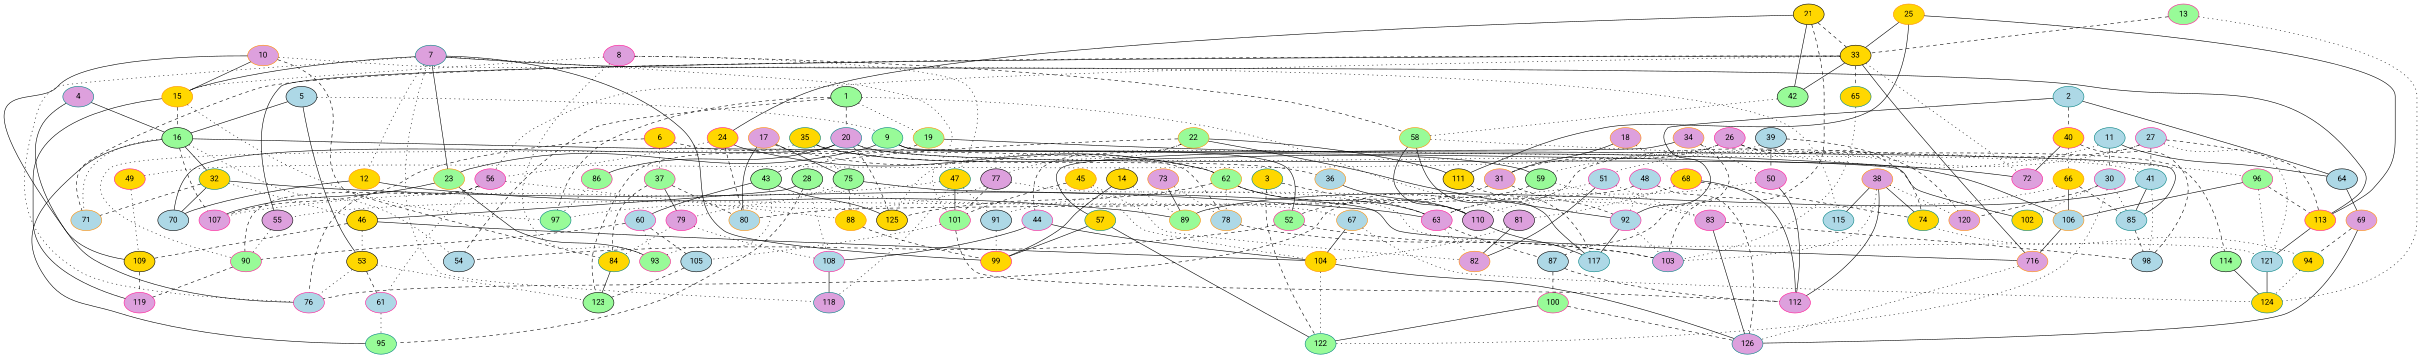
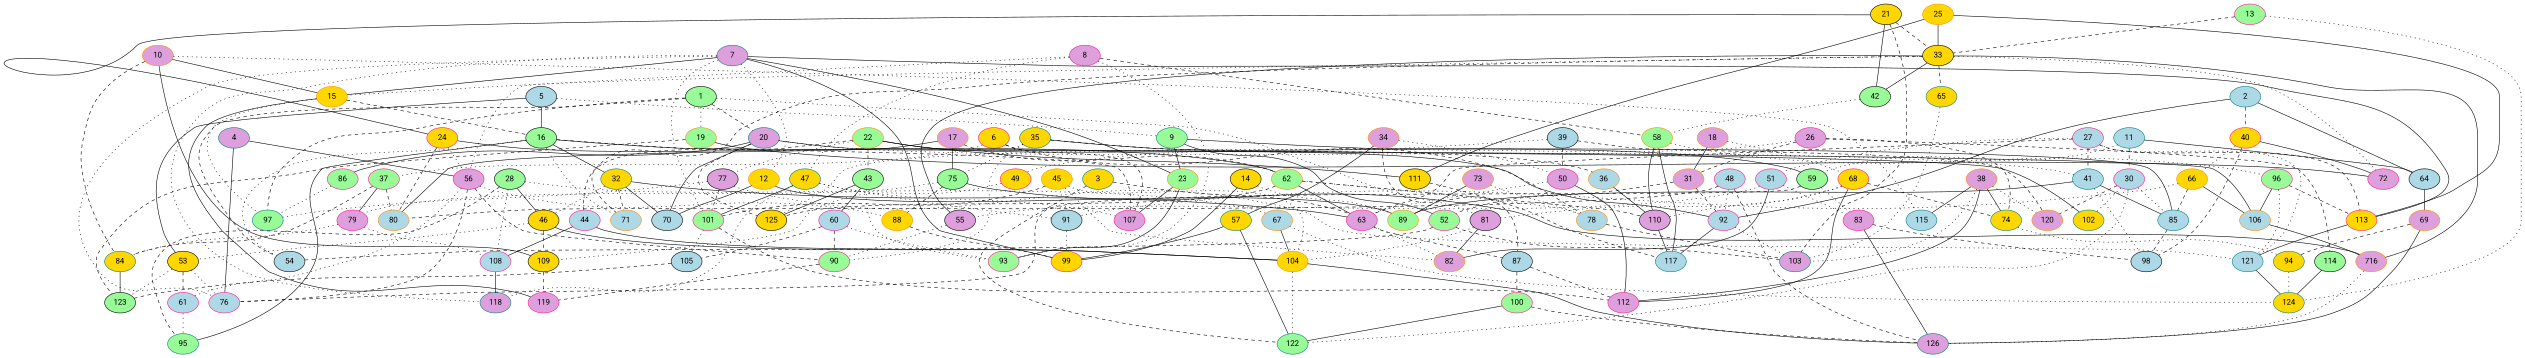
(128, 117) -> (351, 159)
